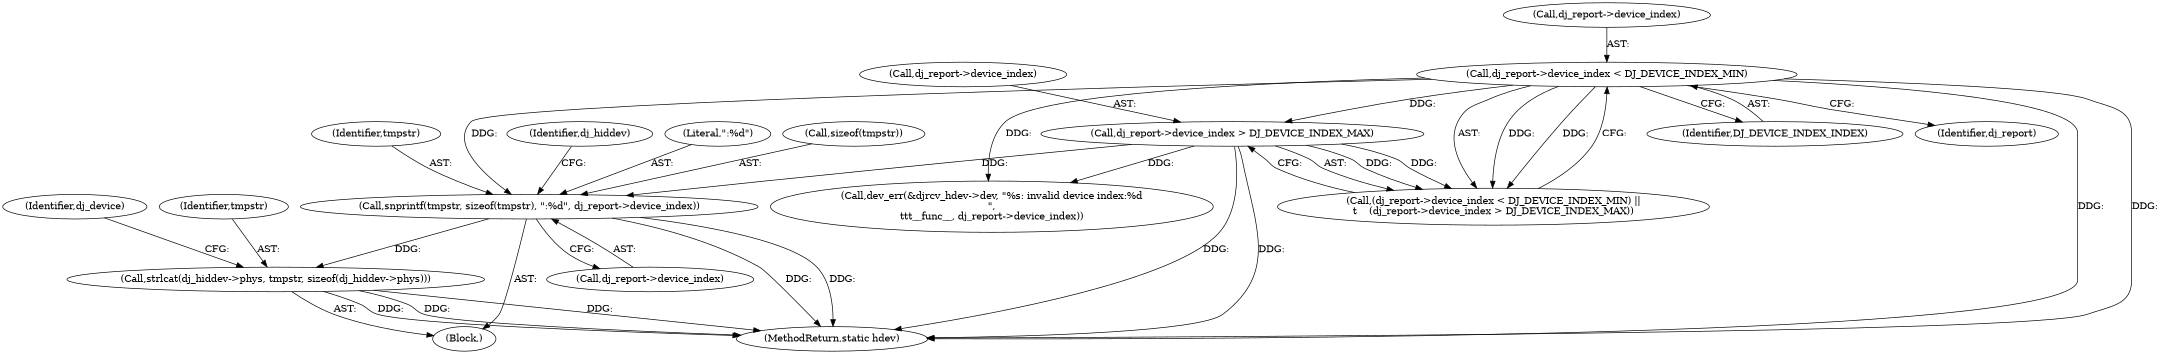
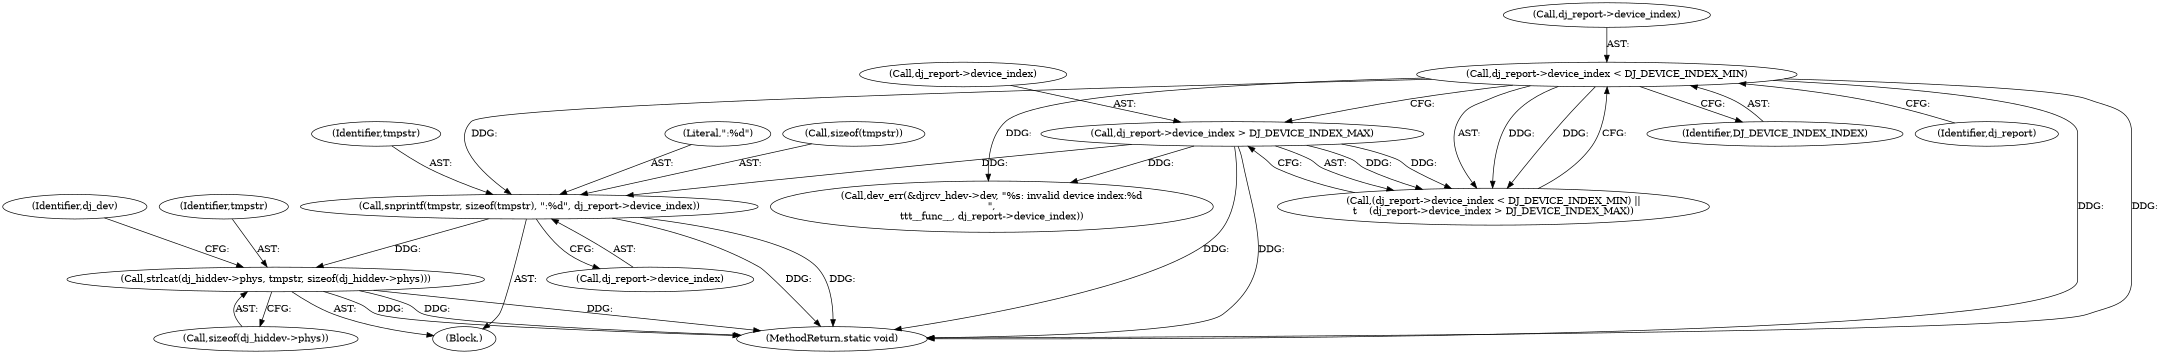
(1424, 104) -> (1424, 104)
(1807, 105) -> (1851, 98)
(580, 134) -> none
(75, 207) -> (75, 207)
none -> (256, 339)
(832, 339) -> (832, 339)
